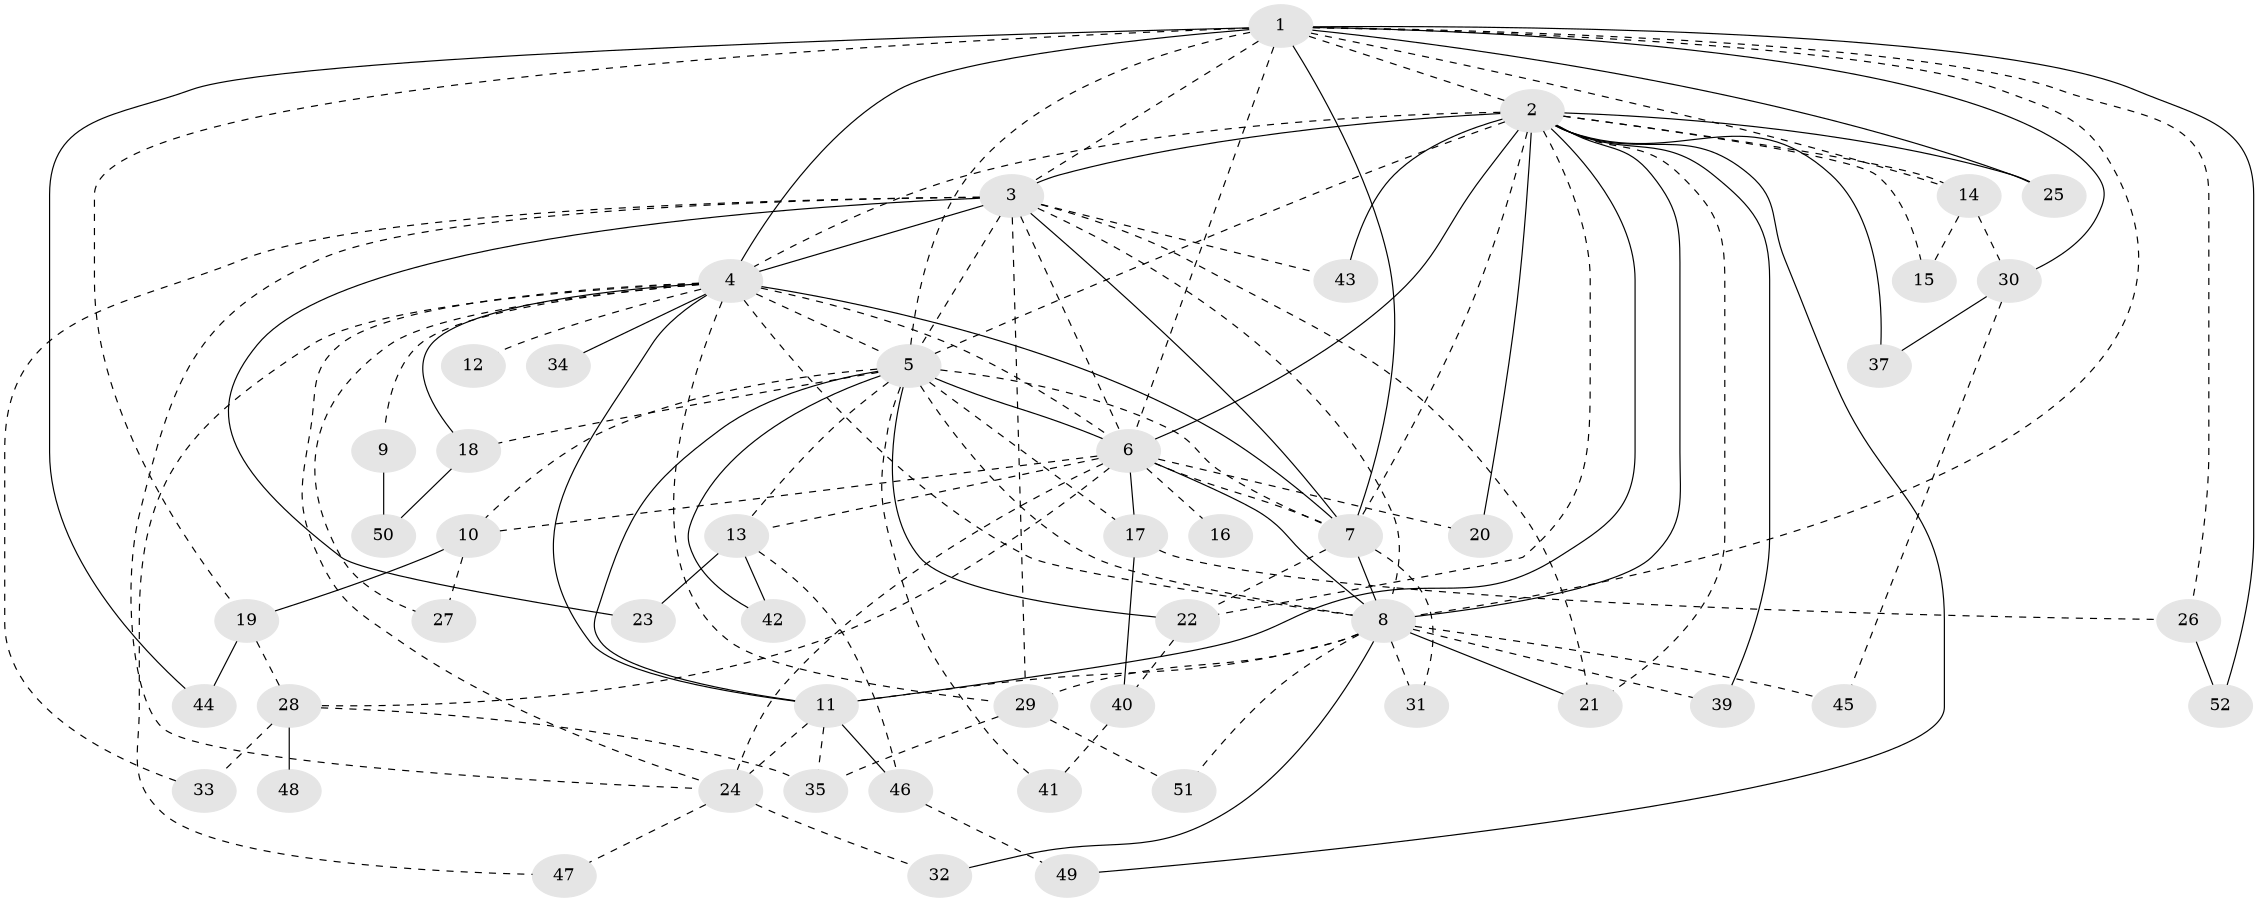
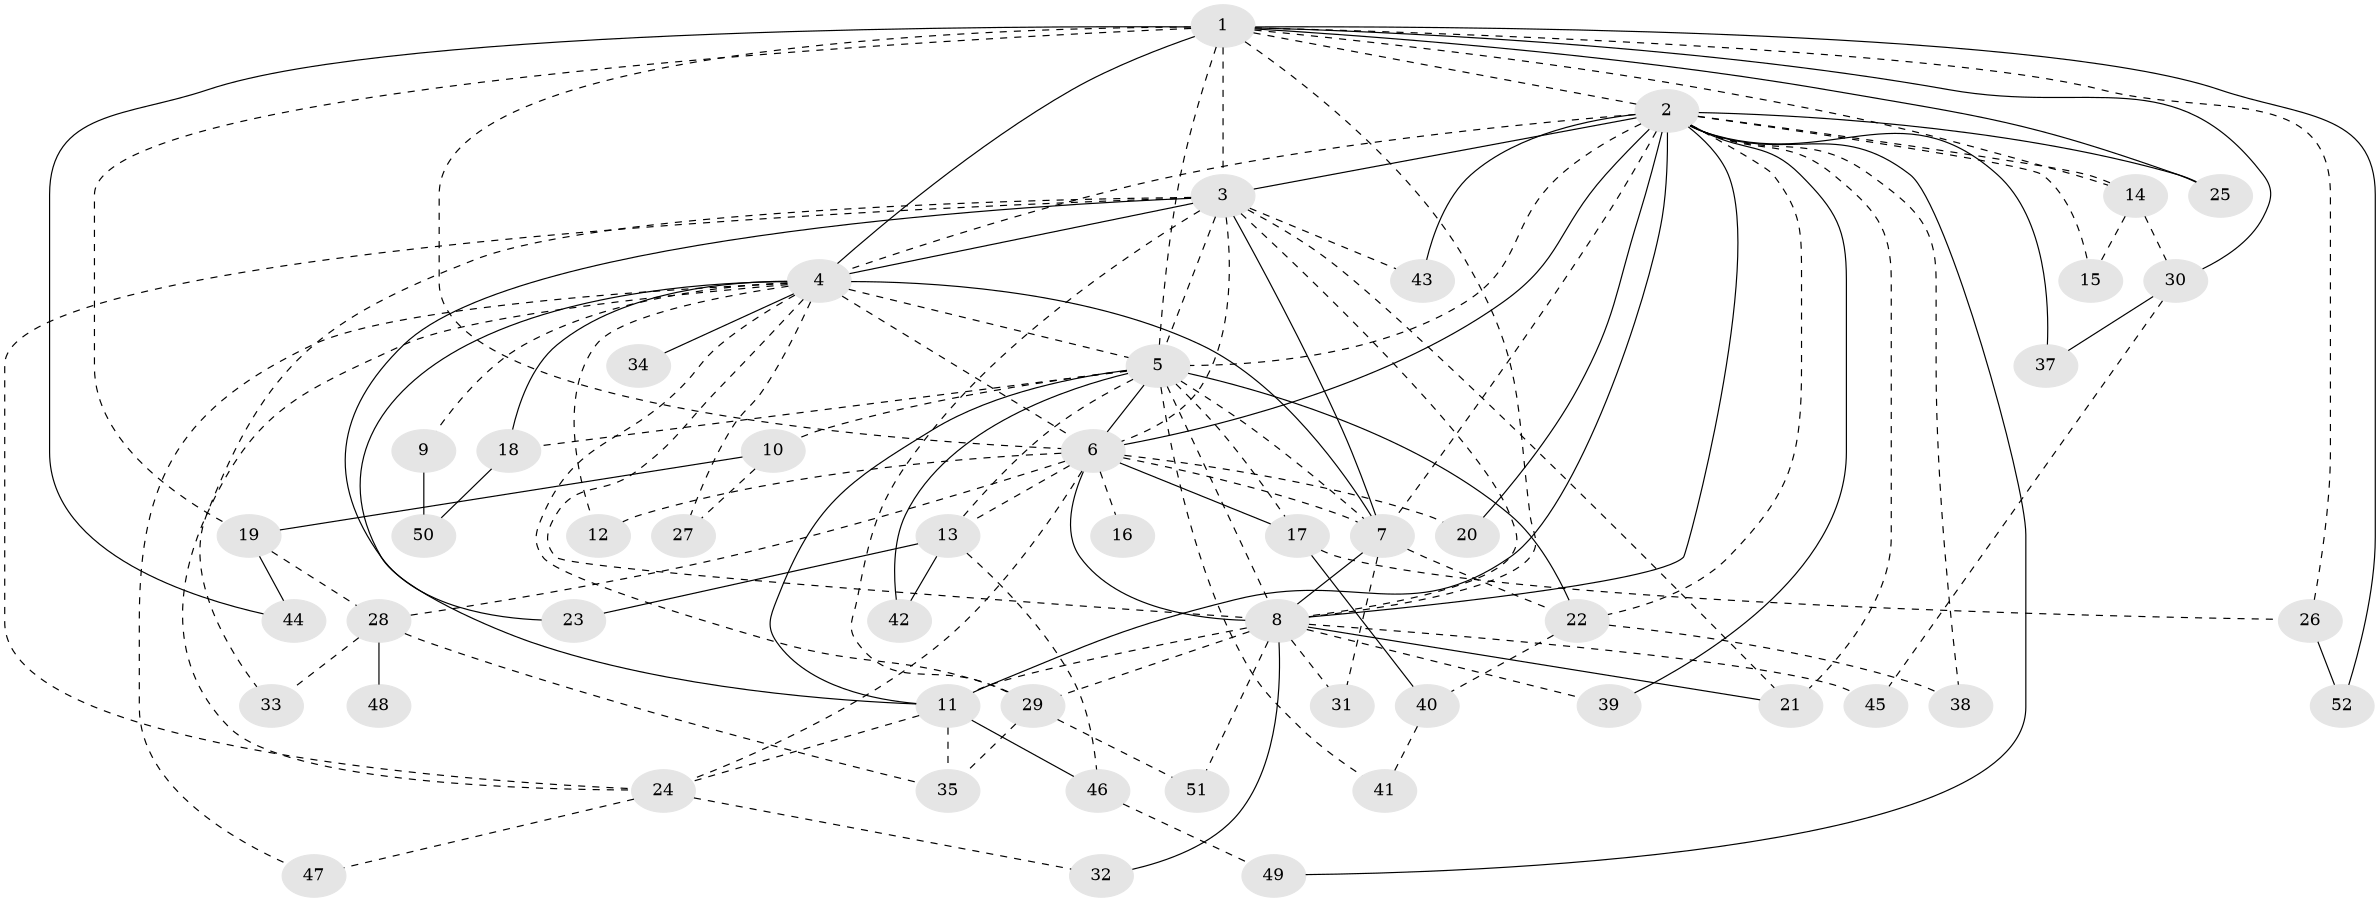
(1390, 272) -> none
(799, 493) -> (840, 474)
none -> (1961, 706)
